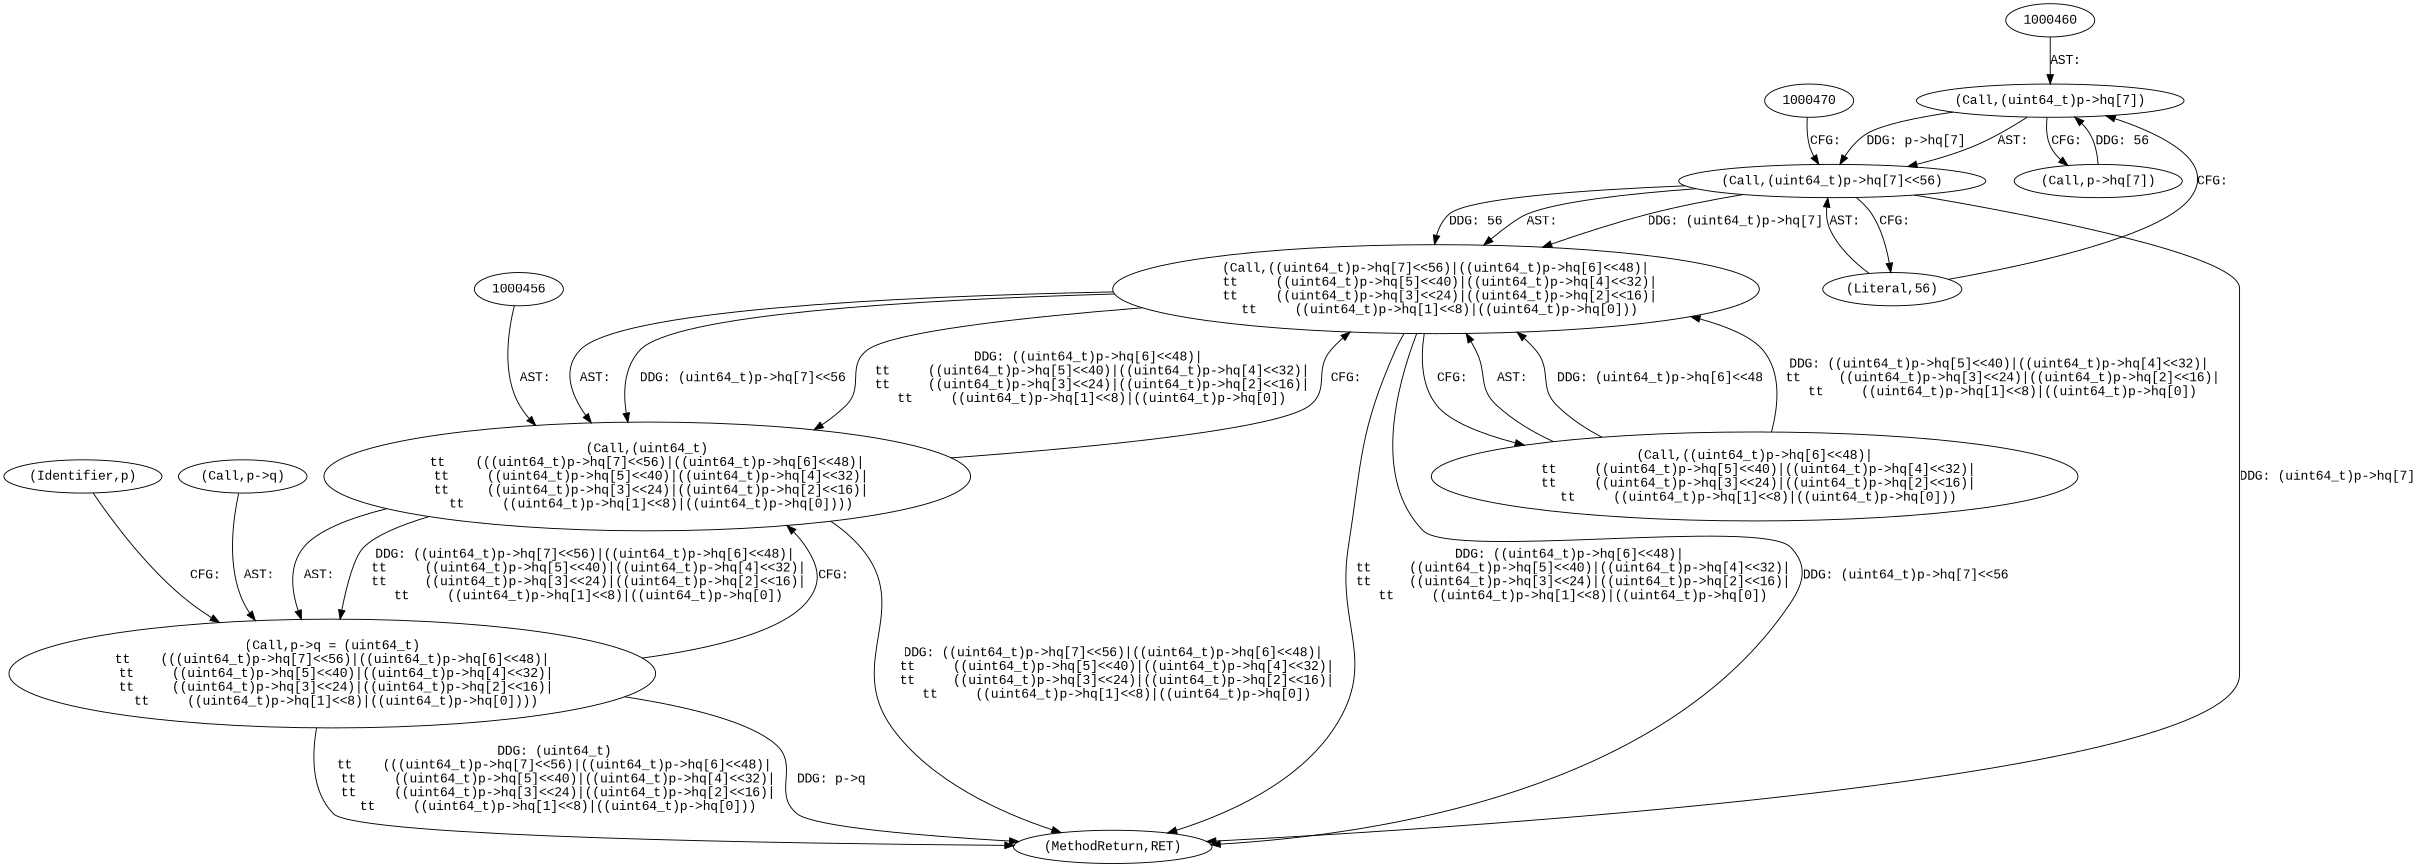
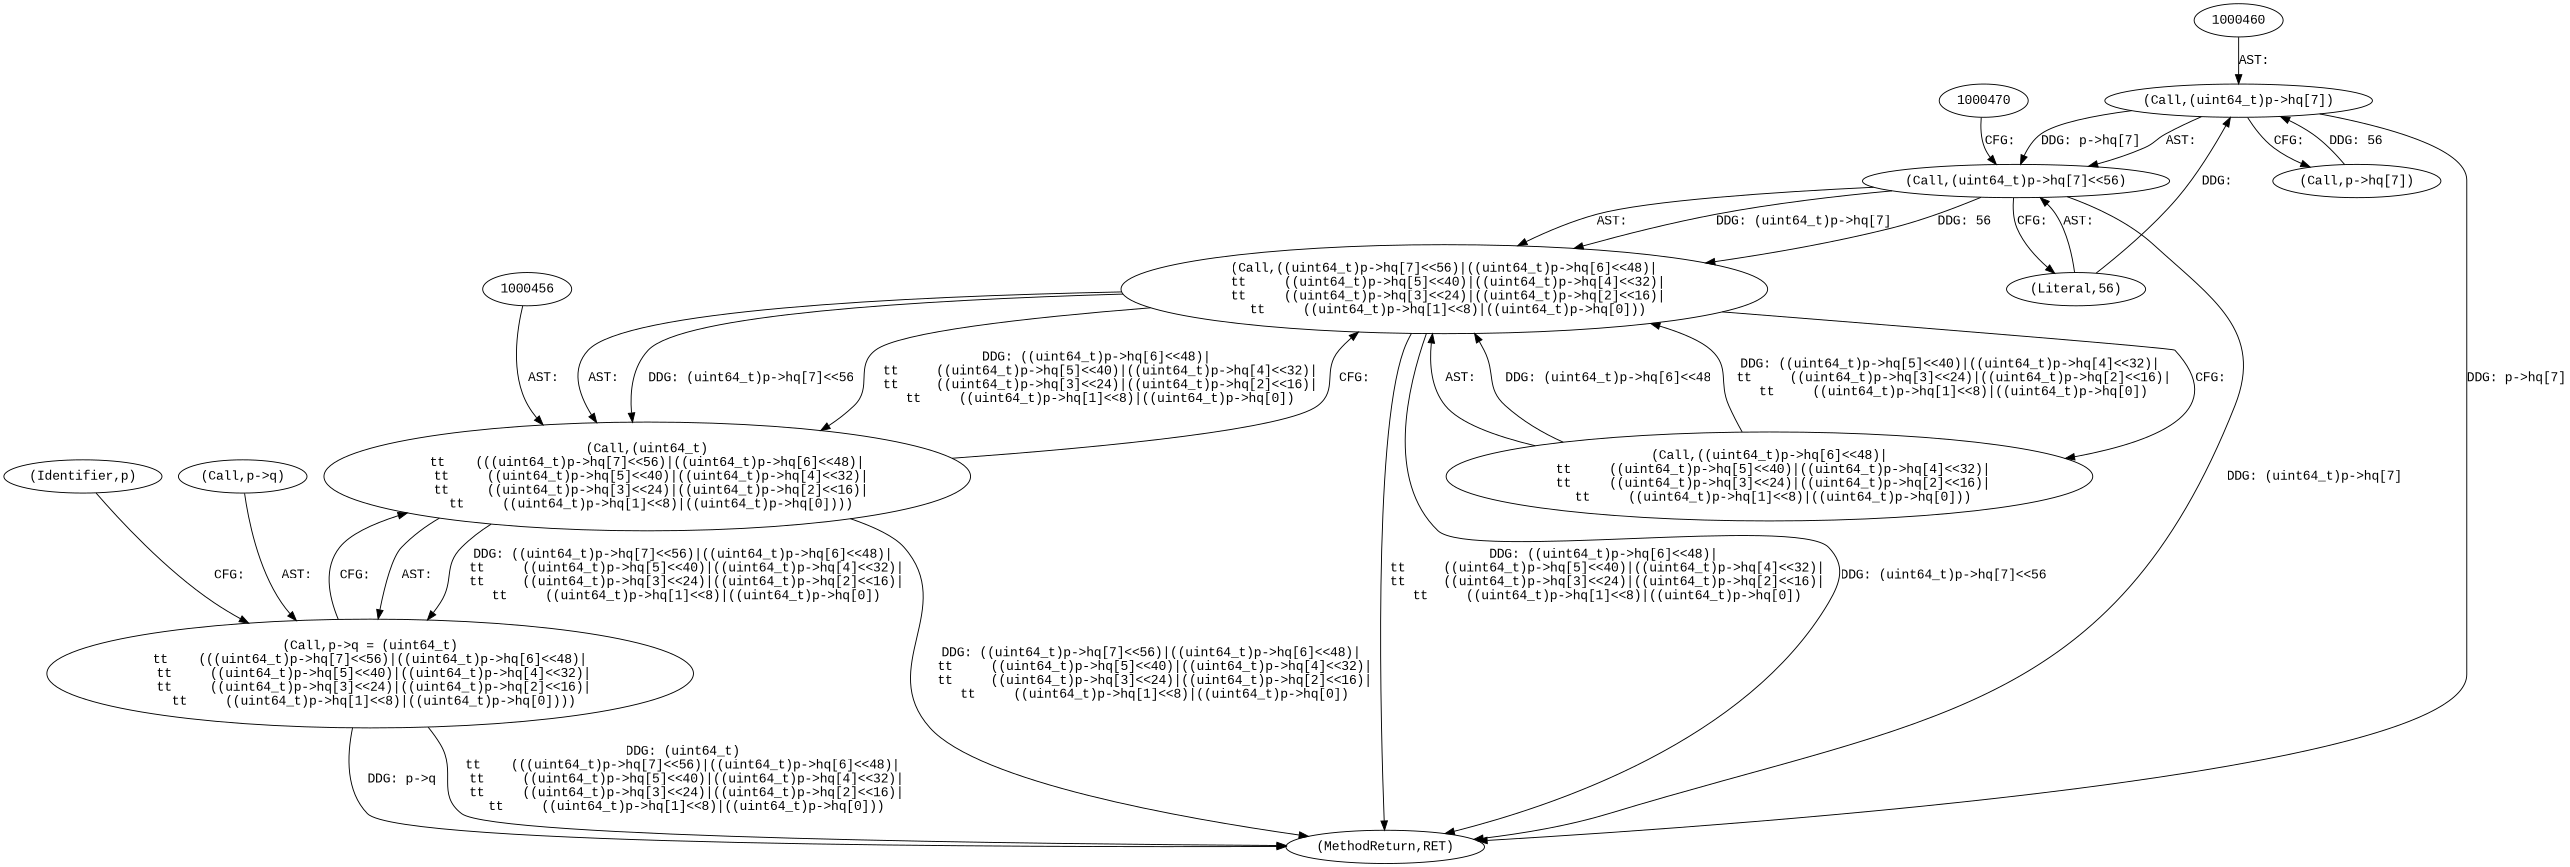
(2216, 181) -> (2221, 181)
none -> (2316, 747)
